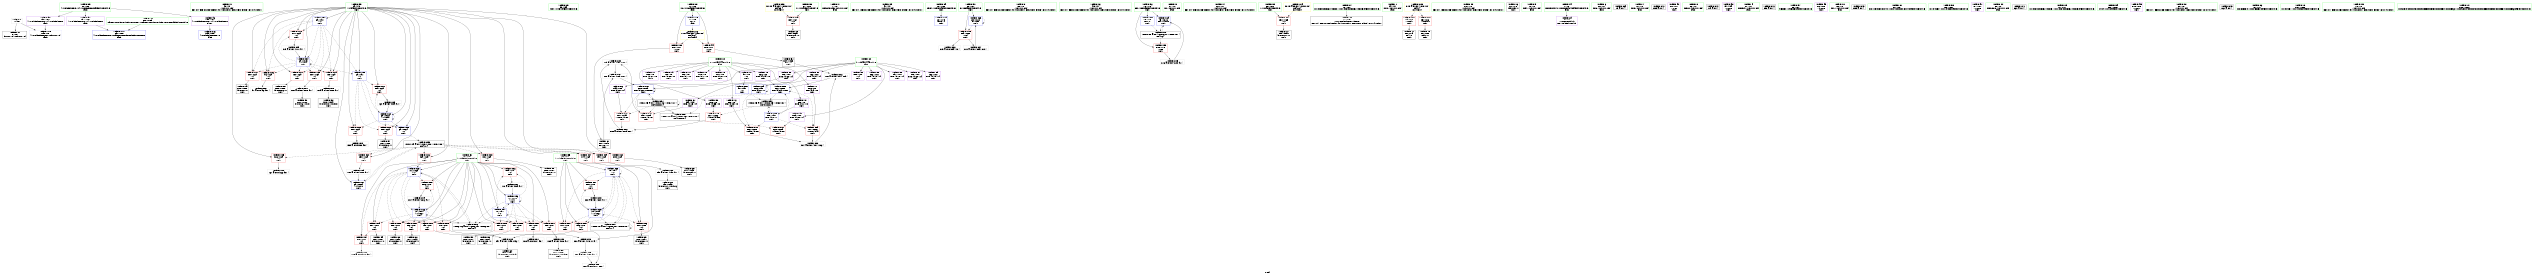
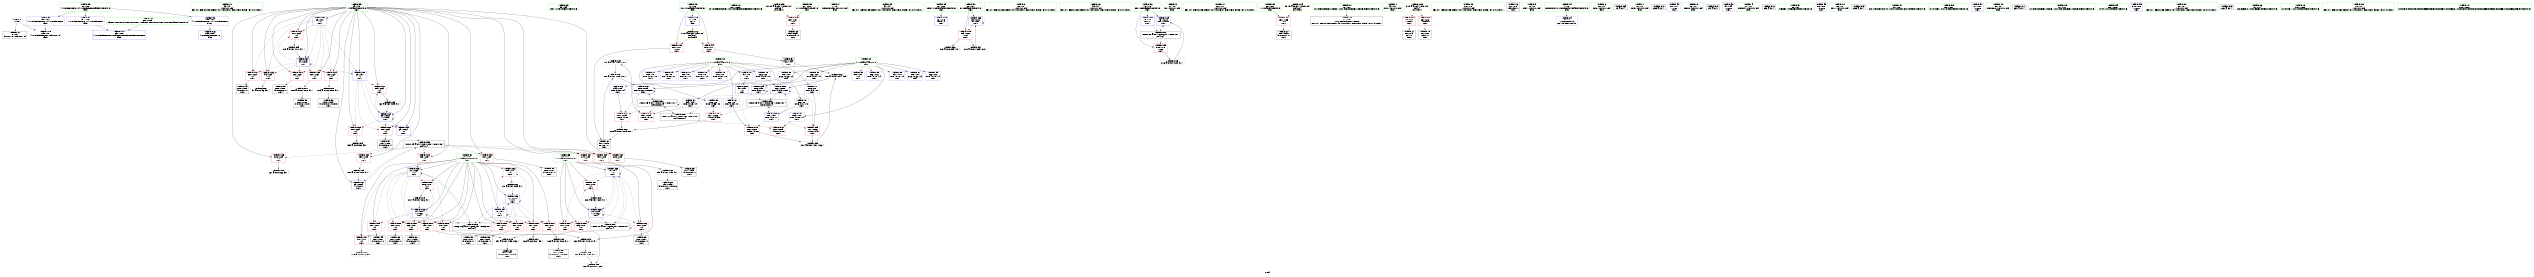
none -> (735, 7)
(604, 95) -> (615, 136)
(368, 233) -> (388, 221)
